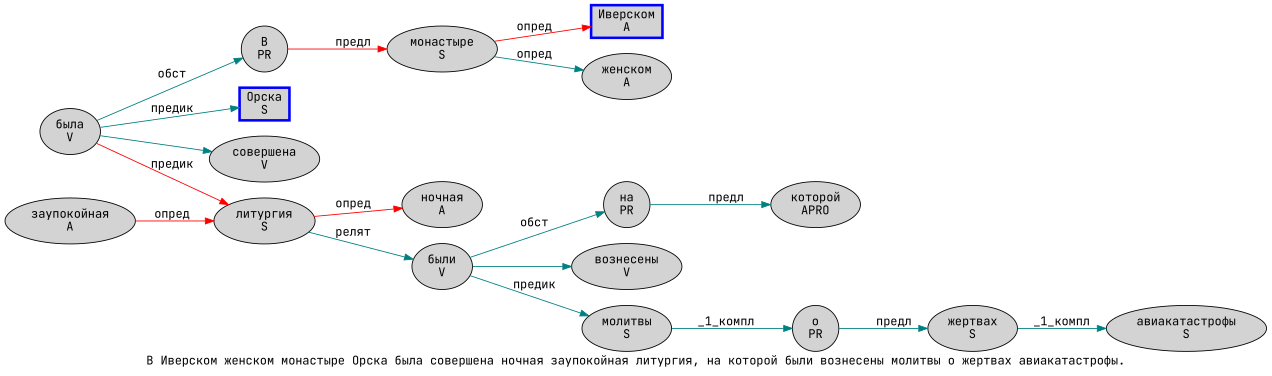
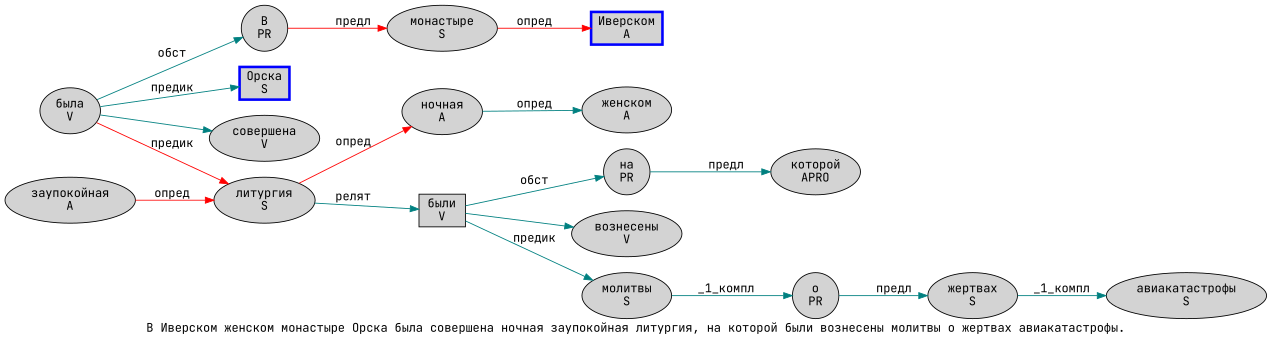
(535, 63) -> (528, 111)
(442, 267) -> (442, 211)
